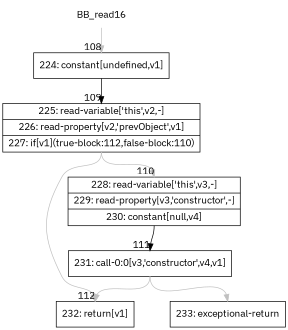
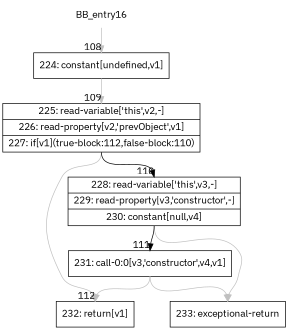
(101, 15) -> (101, 15)
(101, 87) -> (101, 87)
(124, 165) -> (124, 165)
none -> (216, 239)
